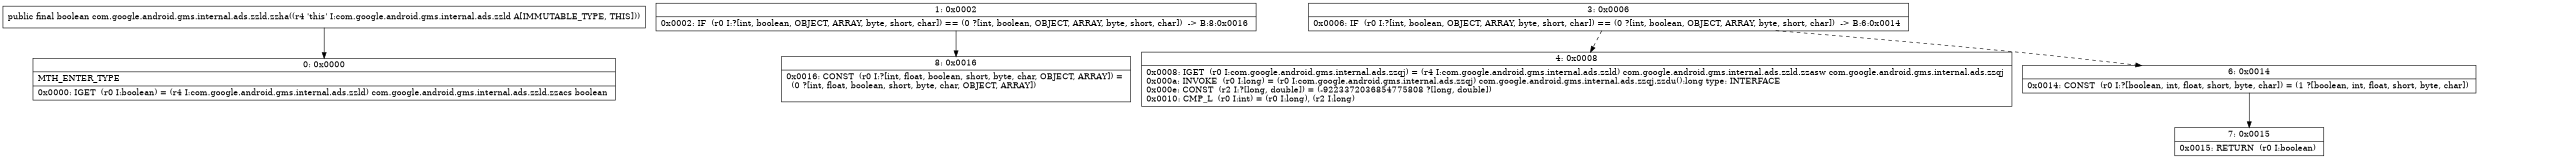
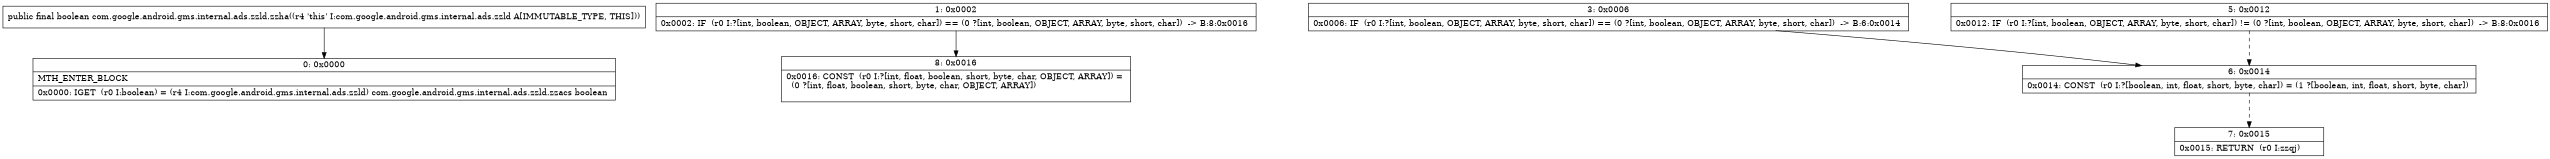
none -> (2249, 17)
(1956, 46) -> (1956, 46)
(79, 79) -> (83, 79)
(1577, 79) -> none
(2249, 107) -> (2249, 107)
(2249, 148) -> (2241, 148)
